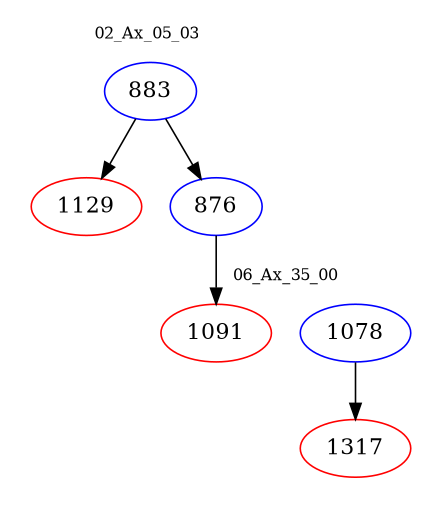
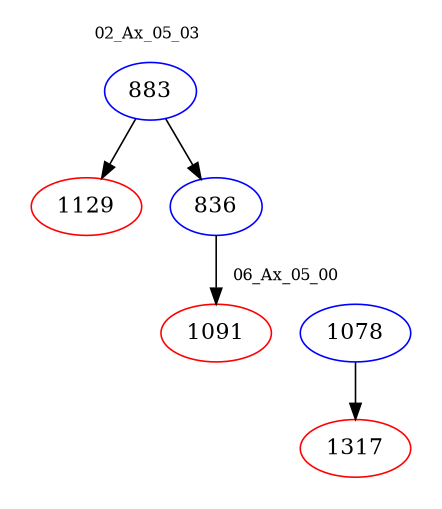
(216, 207) -> (216, 207)
(286, 276) -> (286, 276)
